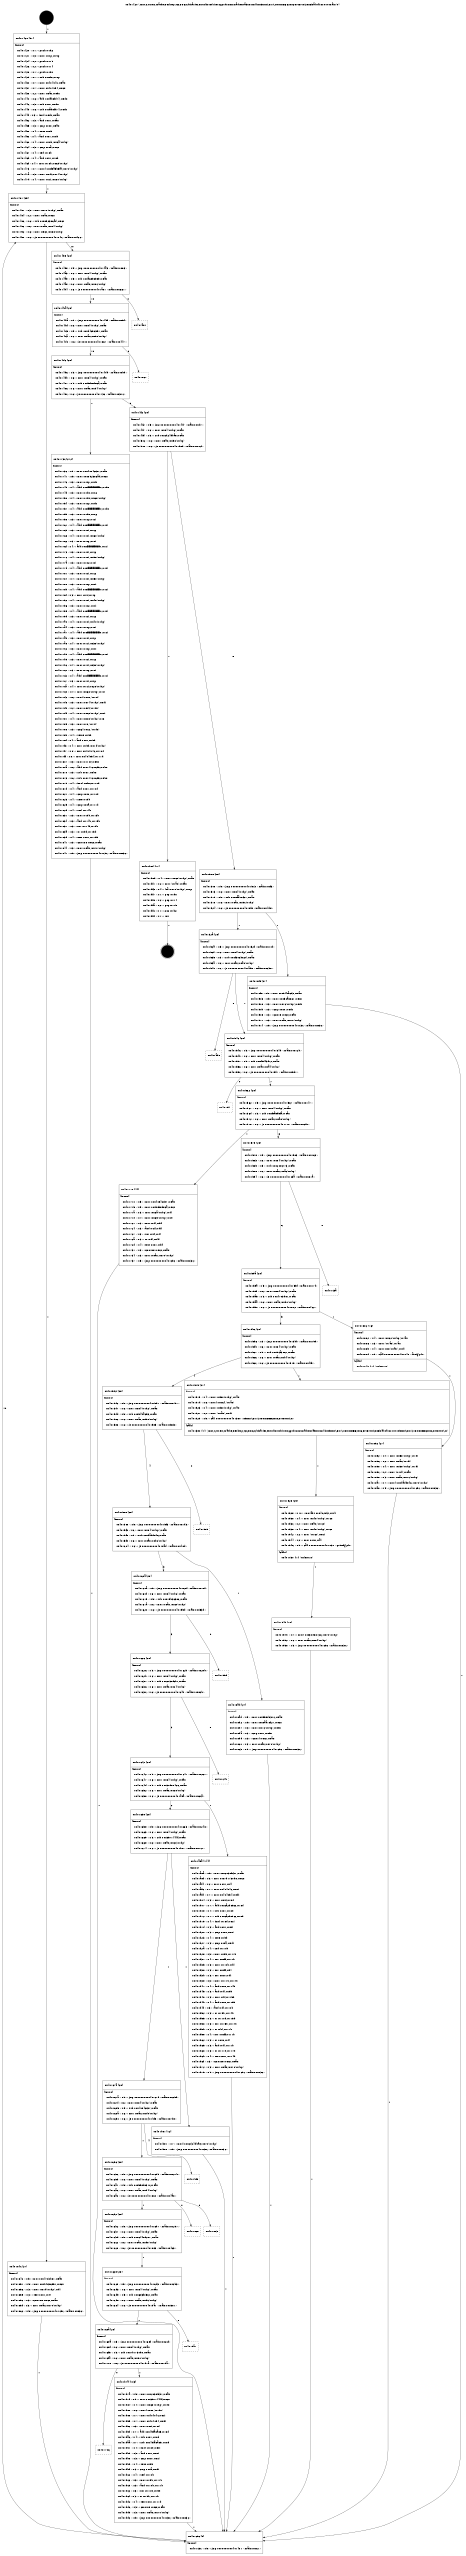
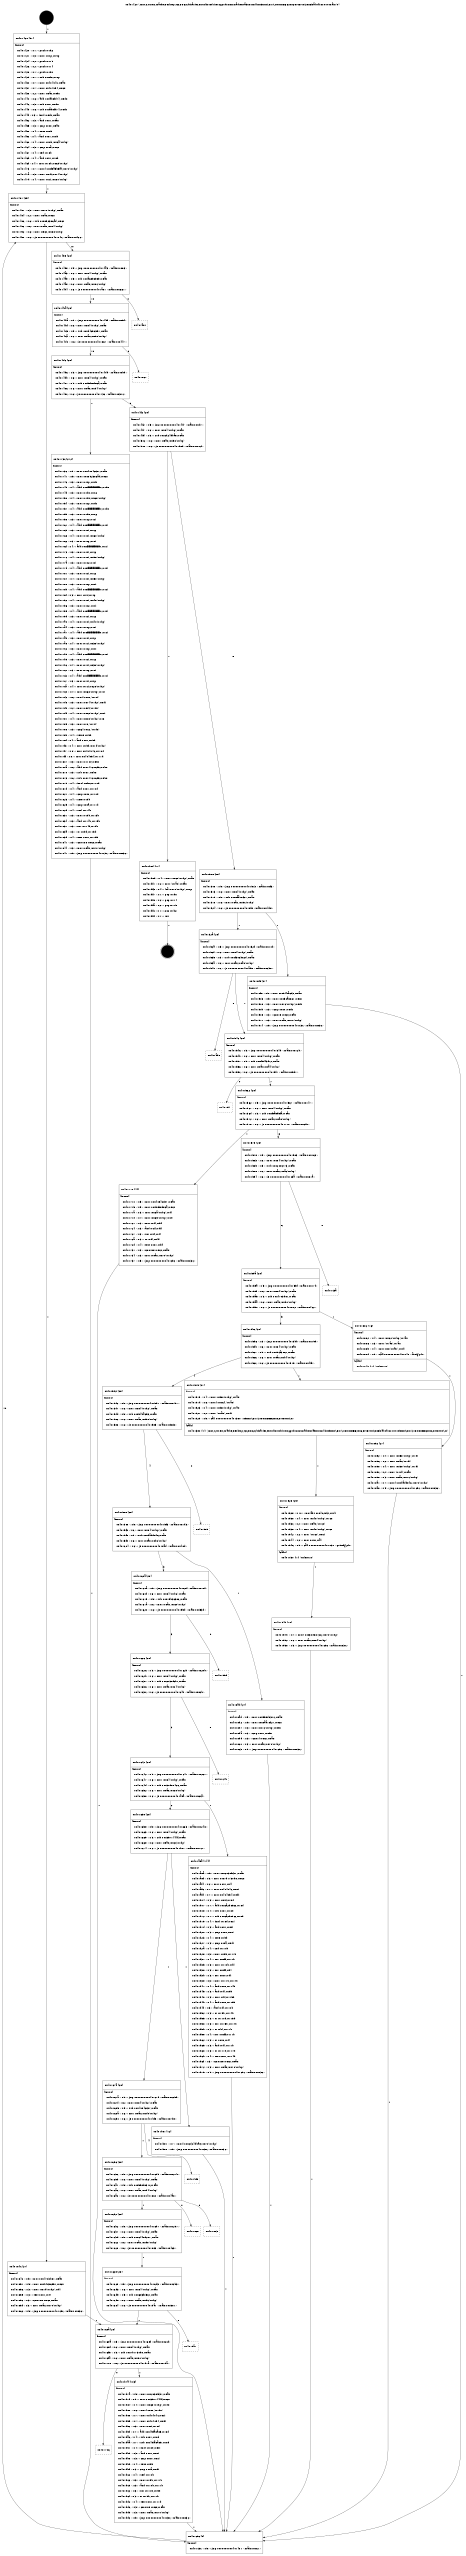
(54, 2475) -> (93, 2319)
